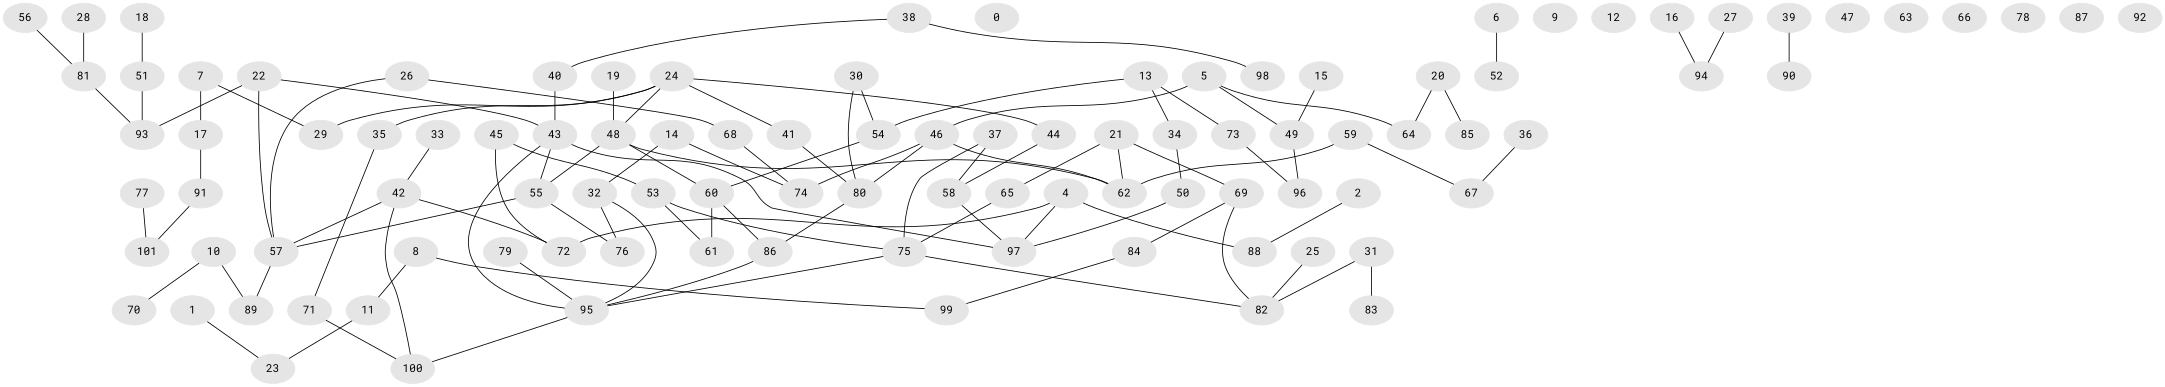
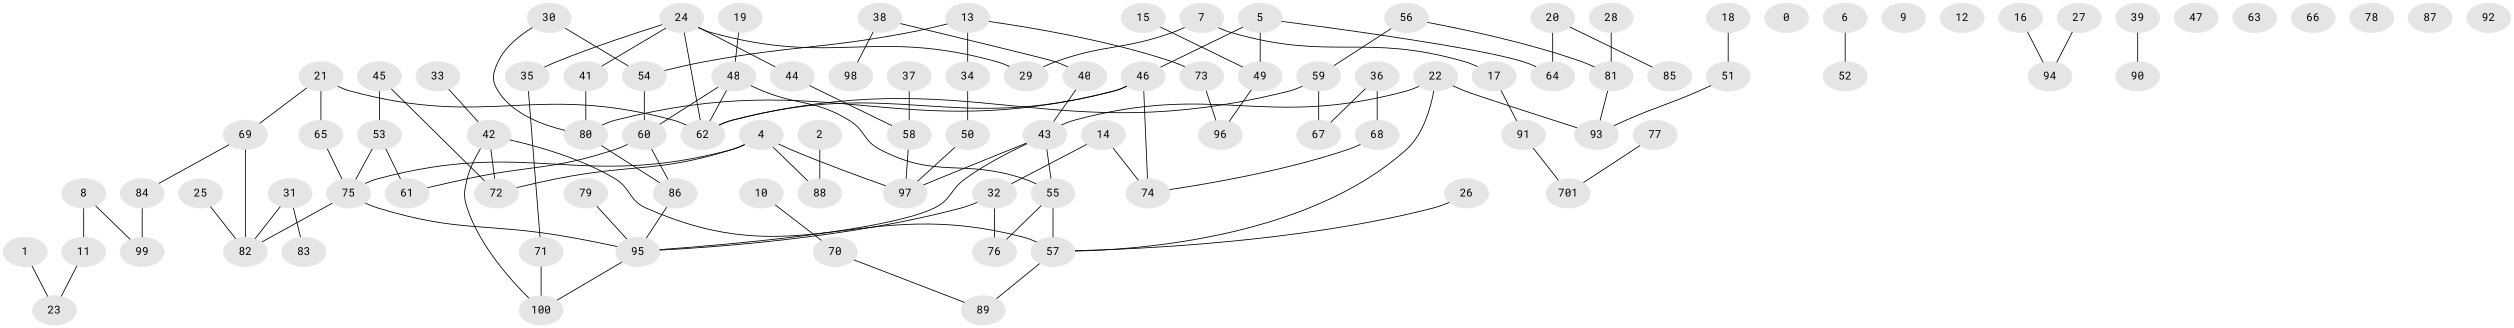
none -> (1371, 42)
(565, 98) -> (1377, 106)
(644, 105) -> (692, 76)
(922, 177) -> (526, 163)
(147, 252) -> (1568, 193)
(232, 281) -> (909, 281)
